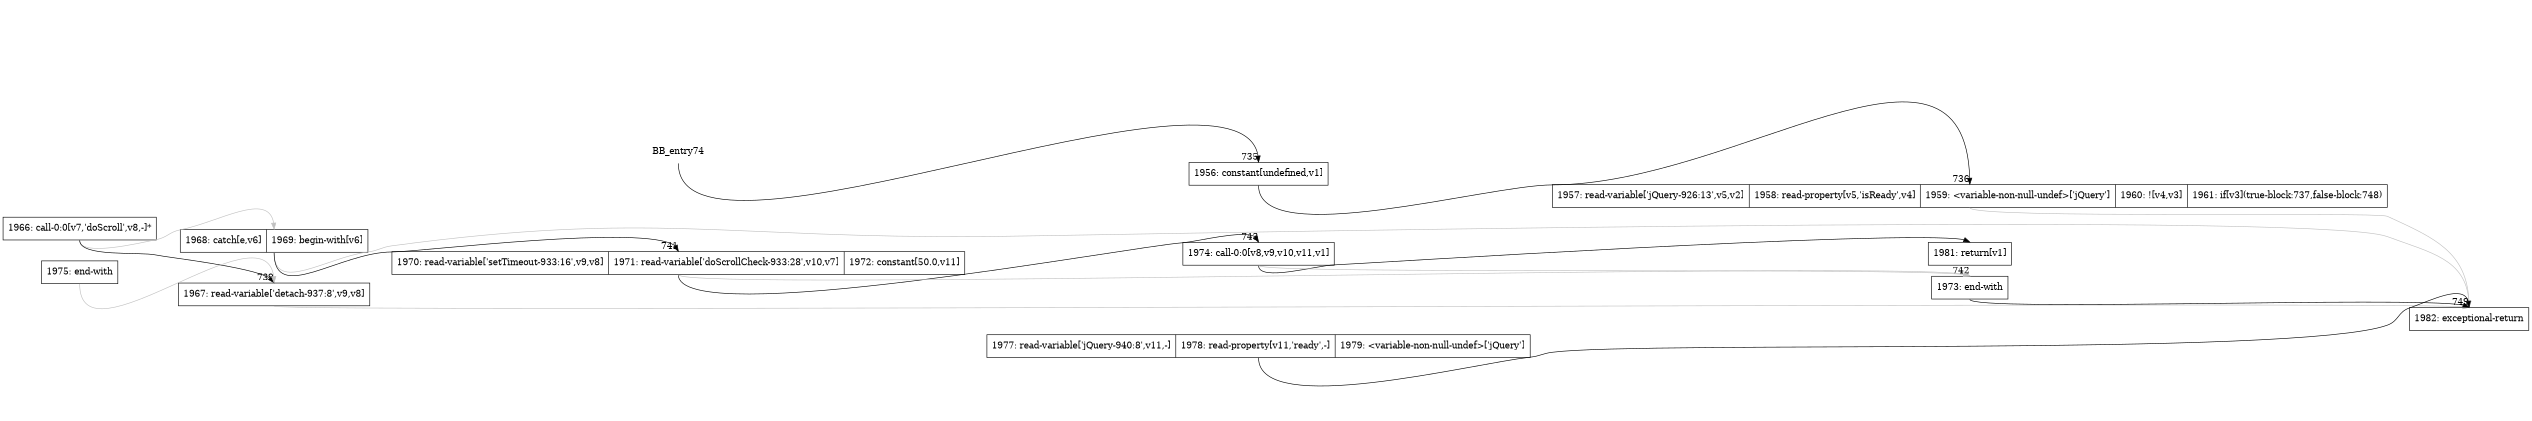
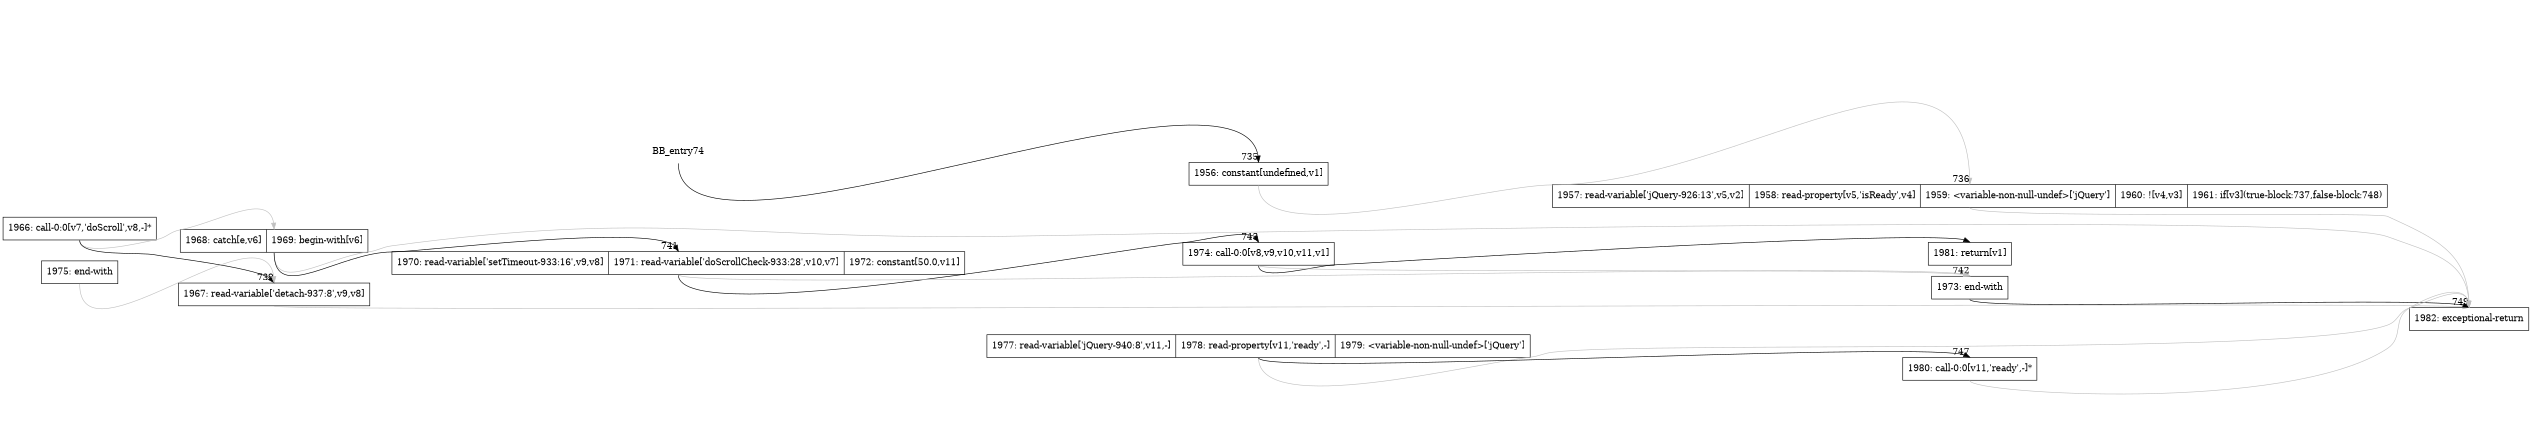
(1635, 174) -> (1635, 174)
(1862, 347) -> (1862, 347)
none -> (1970, 369)
